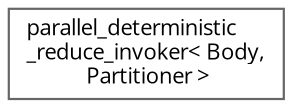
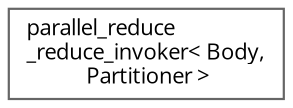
(146, 54) -> (146, 54)
